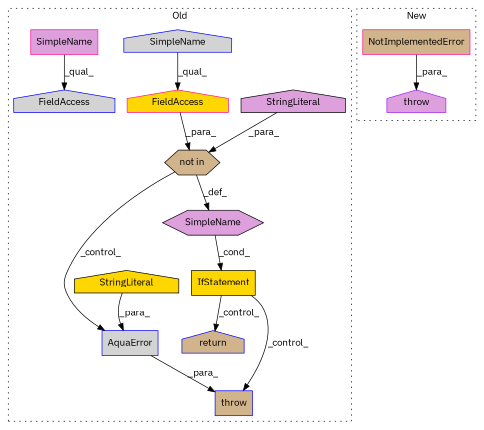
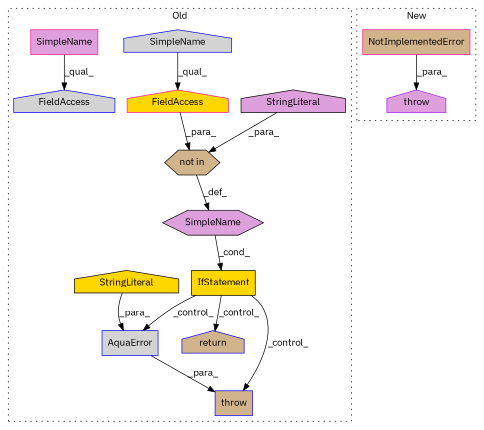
(89, 238) -> (171, 309)
